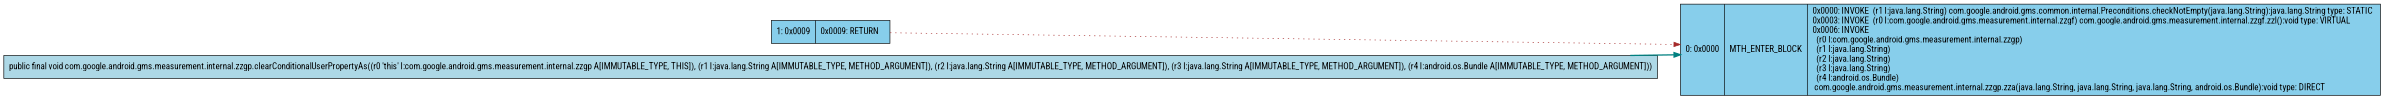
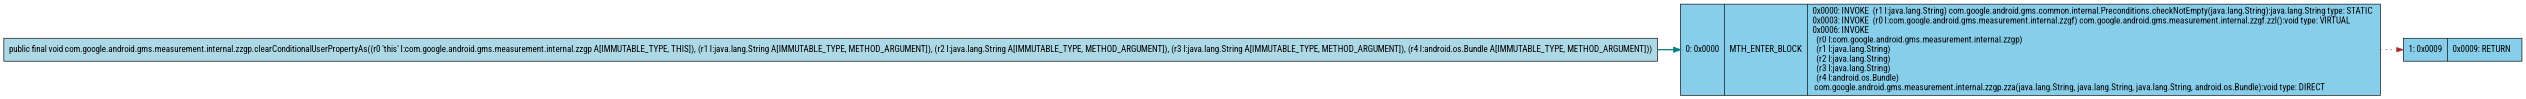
(1282, 39) -> (2389, 50)
